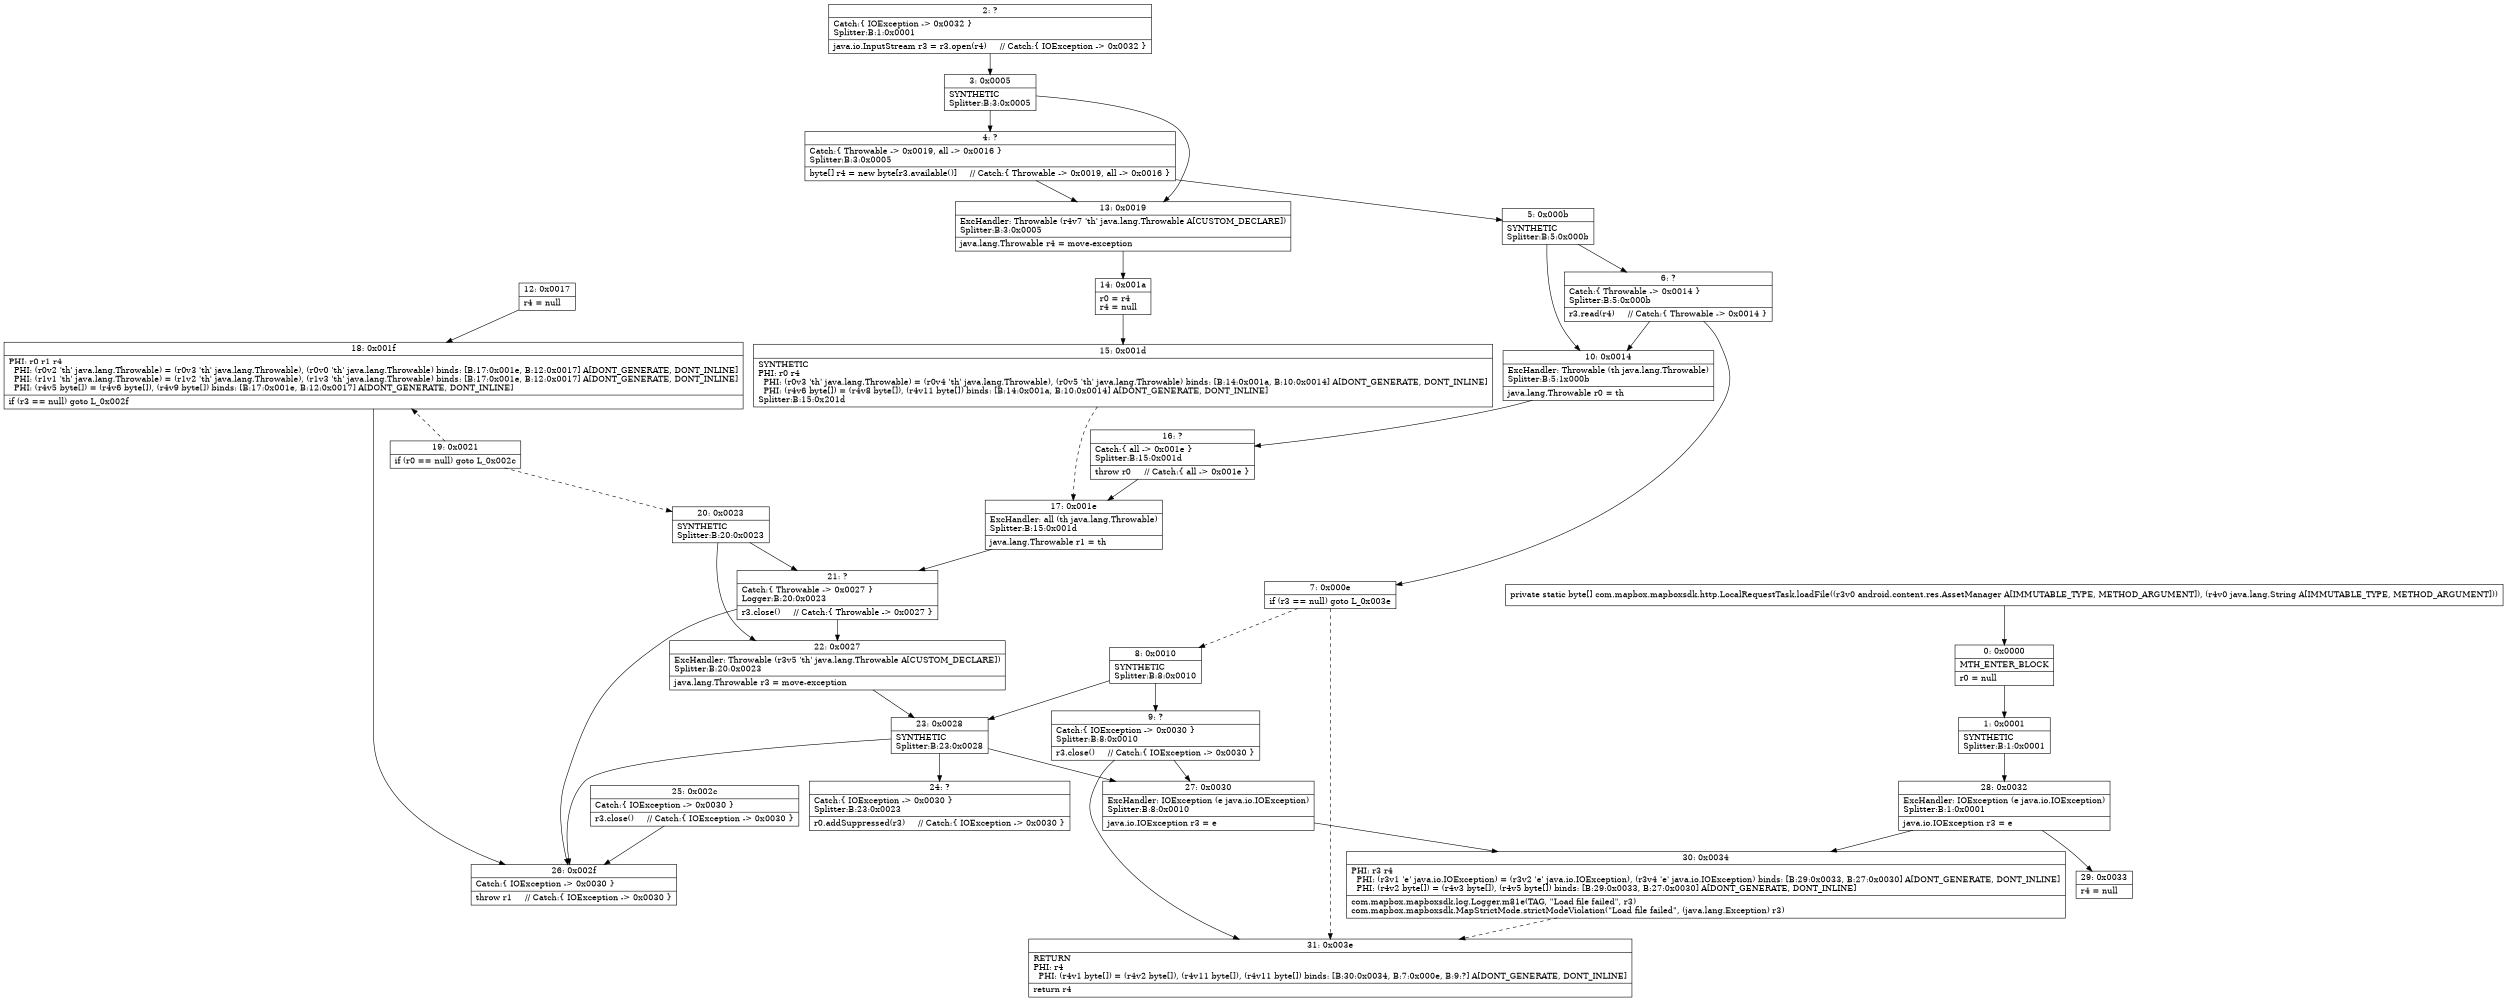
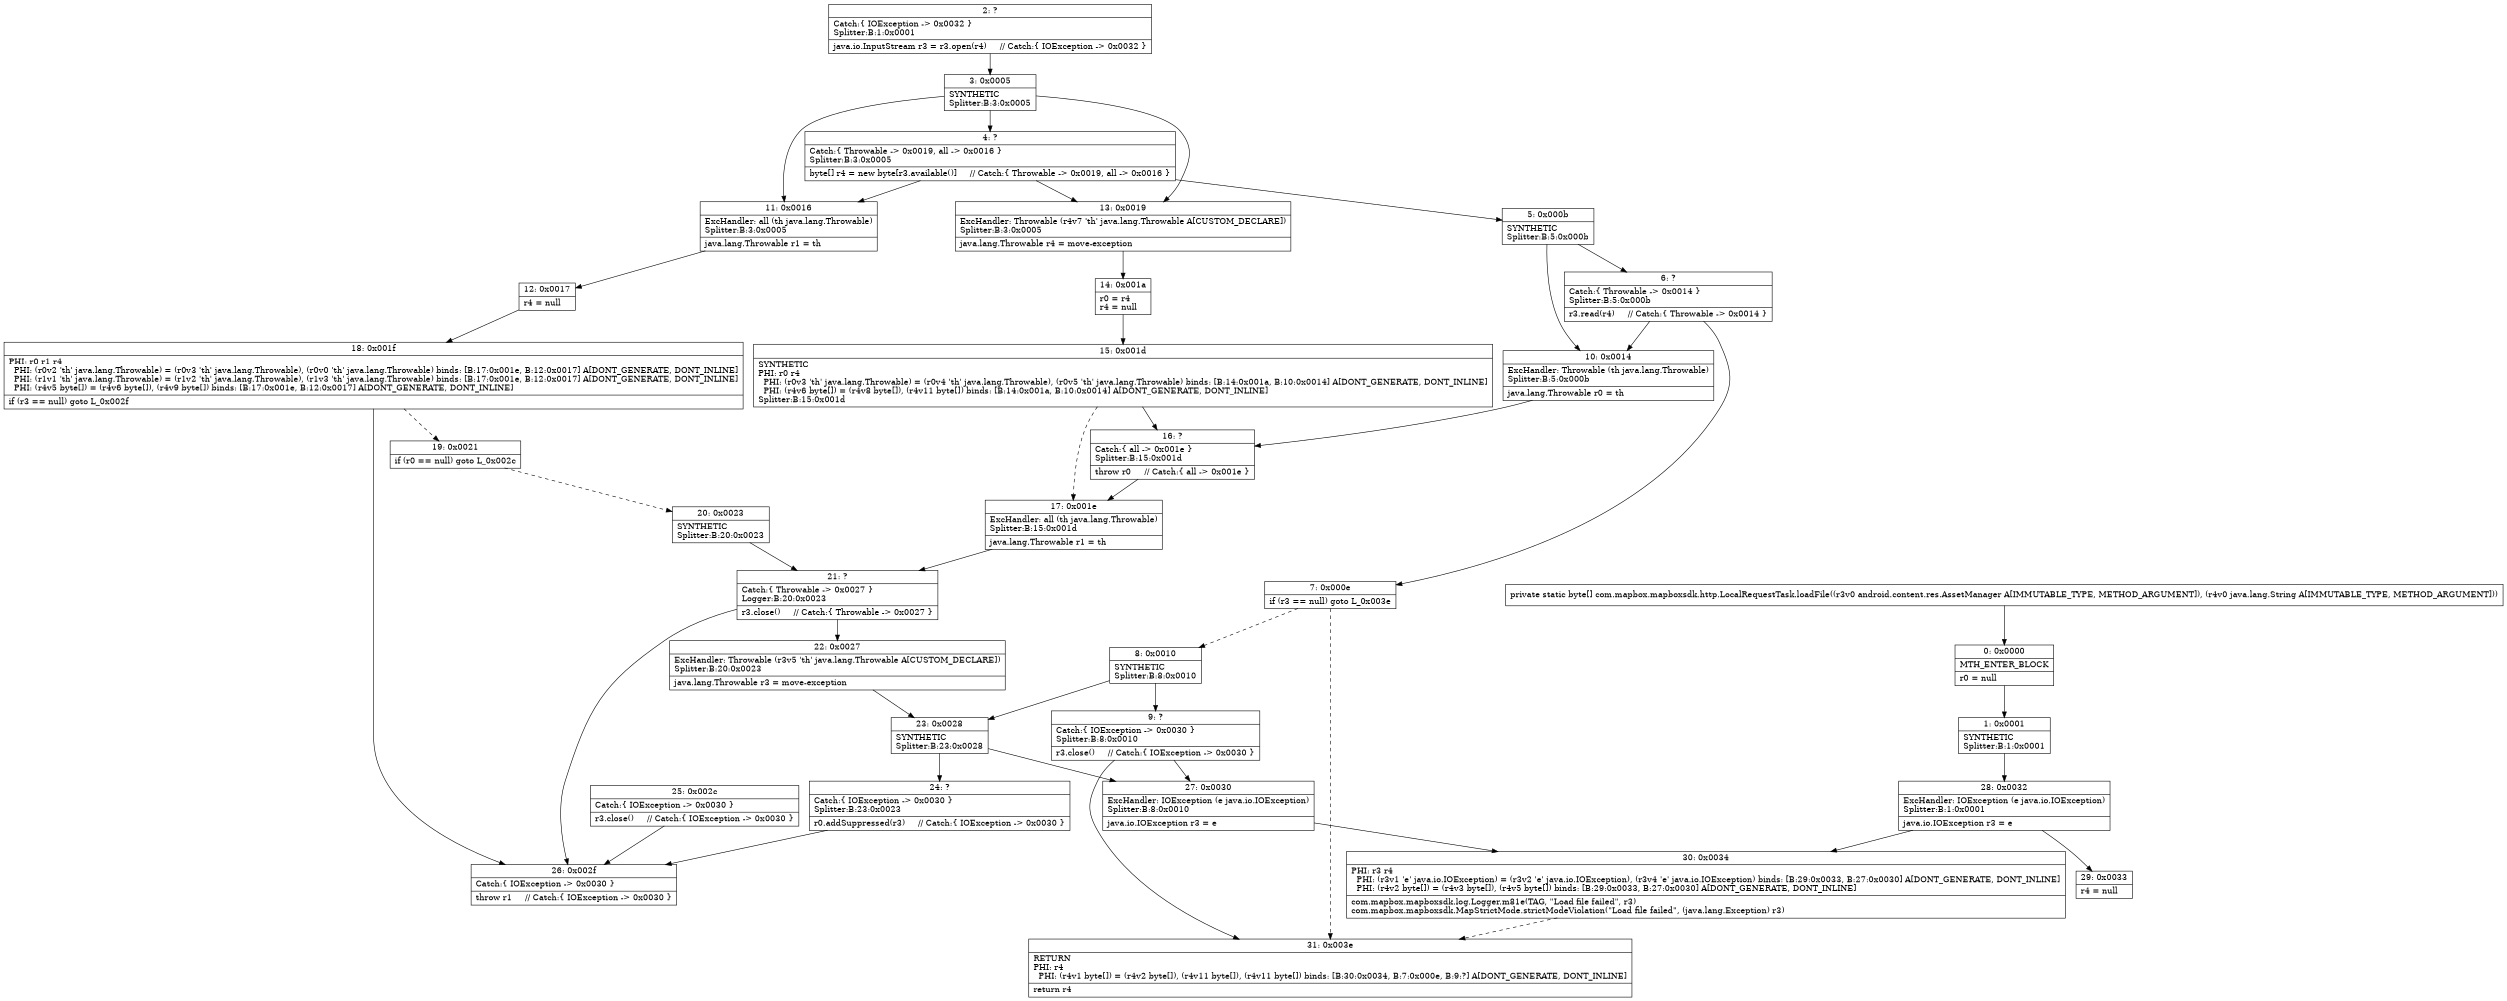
none -> (789, 226)
(1549, 379) -> (1549, 379)
(802, 400) -> (802, 400)
none -> (1148, 416)
(431, 427) -> (419, 423)
(721, 595) -> none
(696, 756) -> (749, 847)
